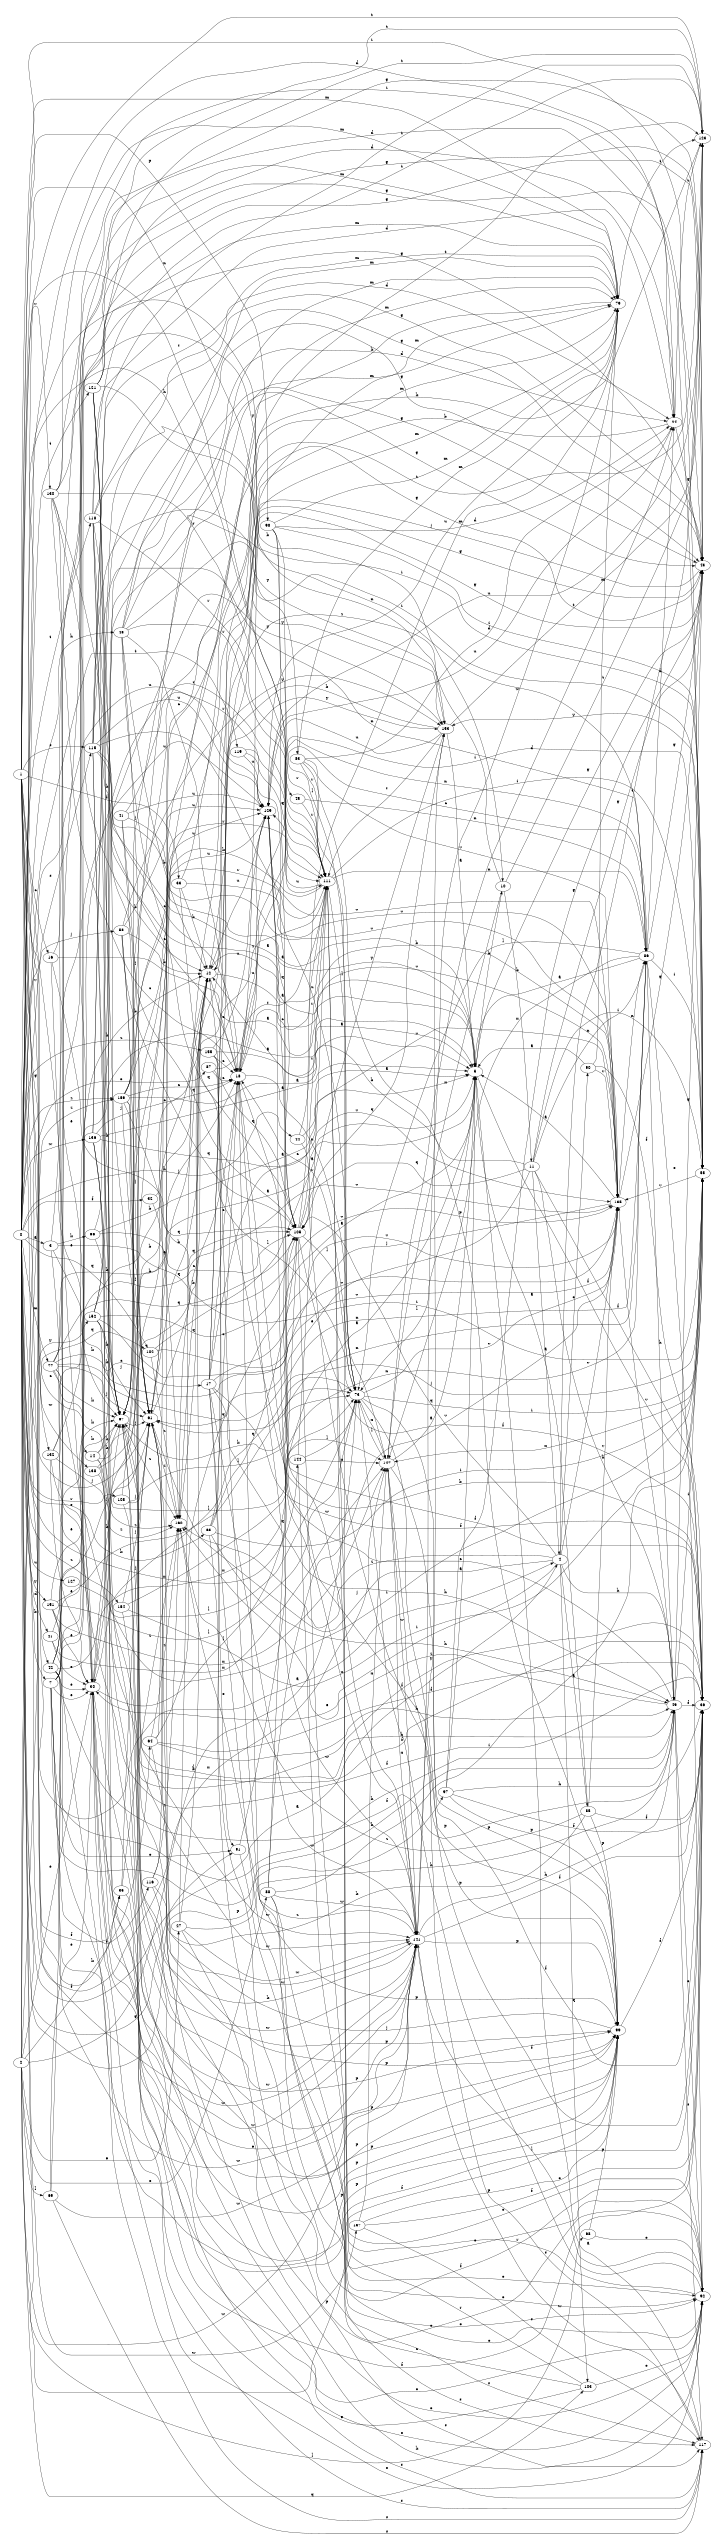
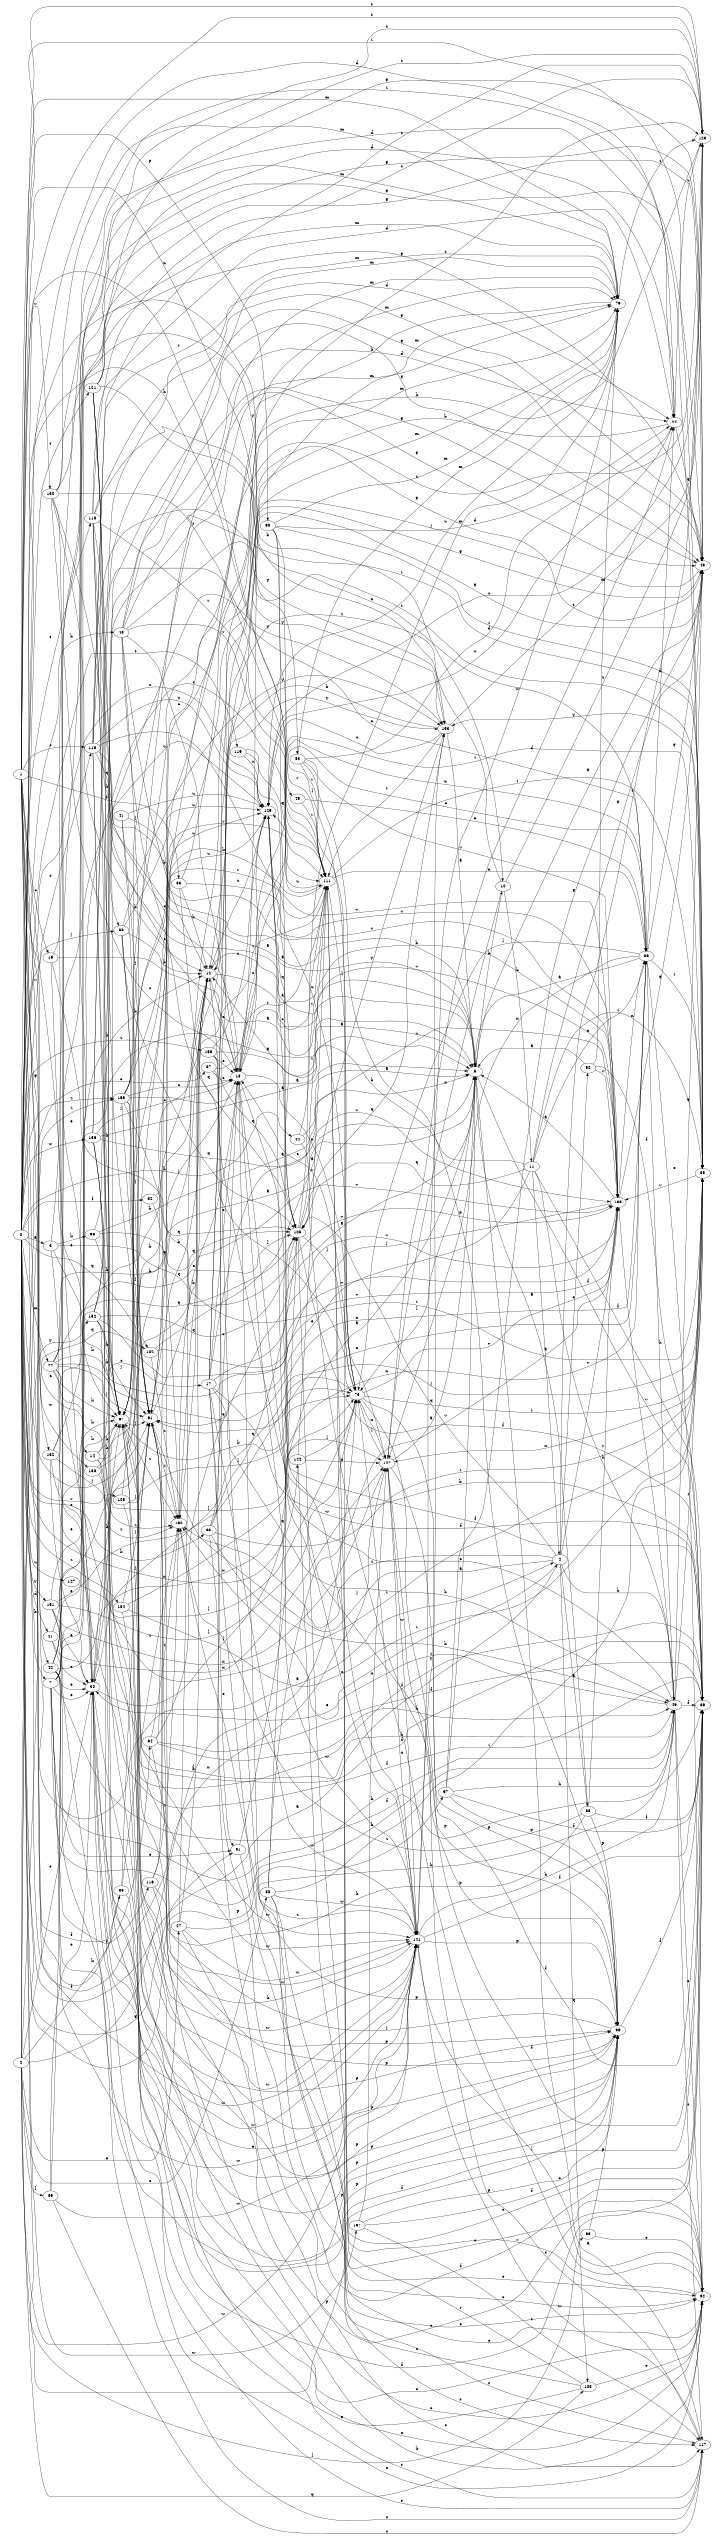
none -> (43, 8)
(223, 712) -> none
(155, 1034) -> (112, 837)
